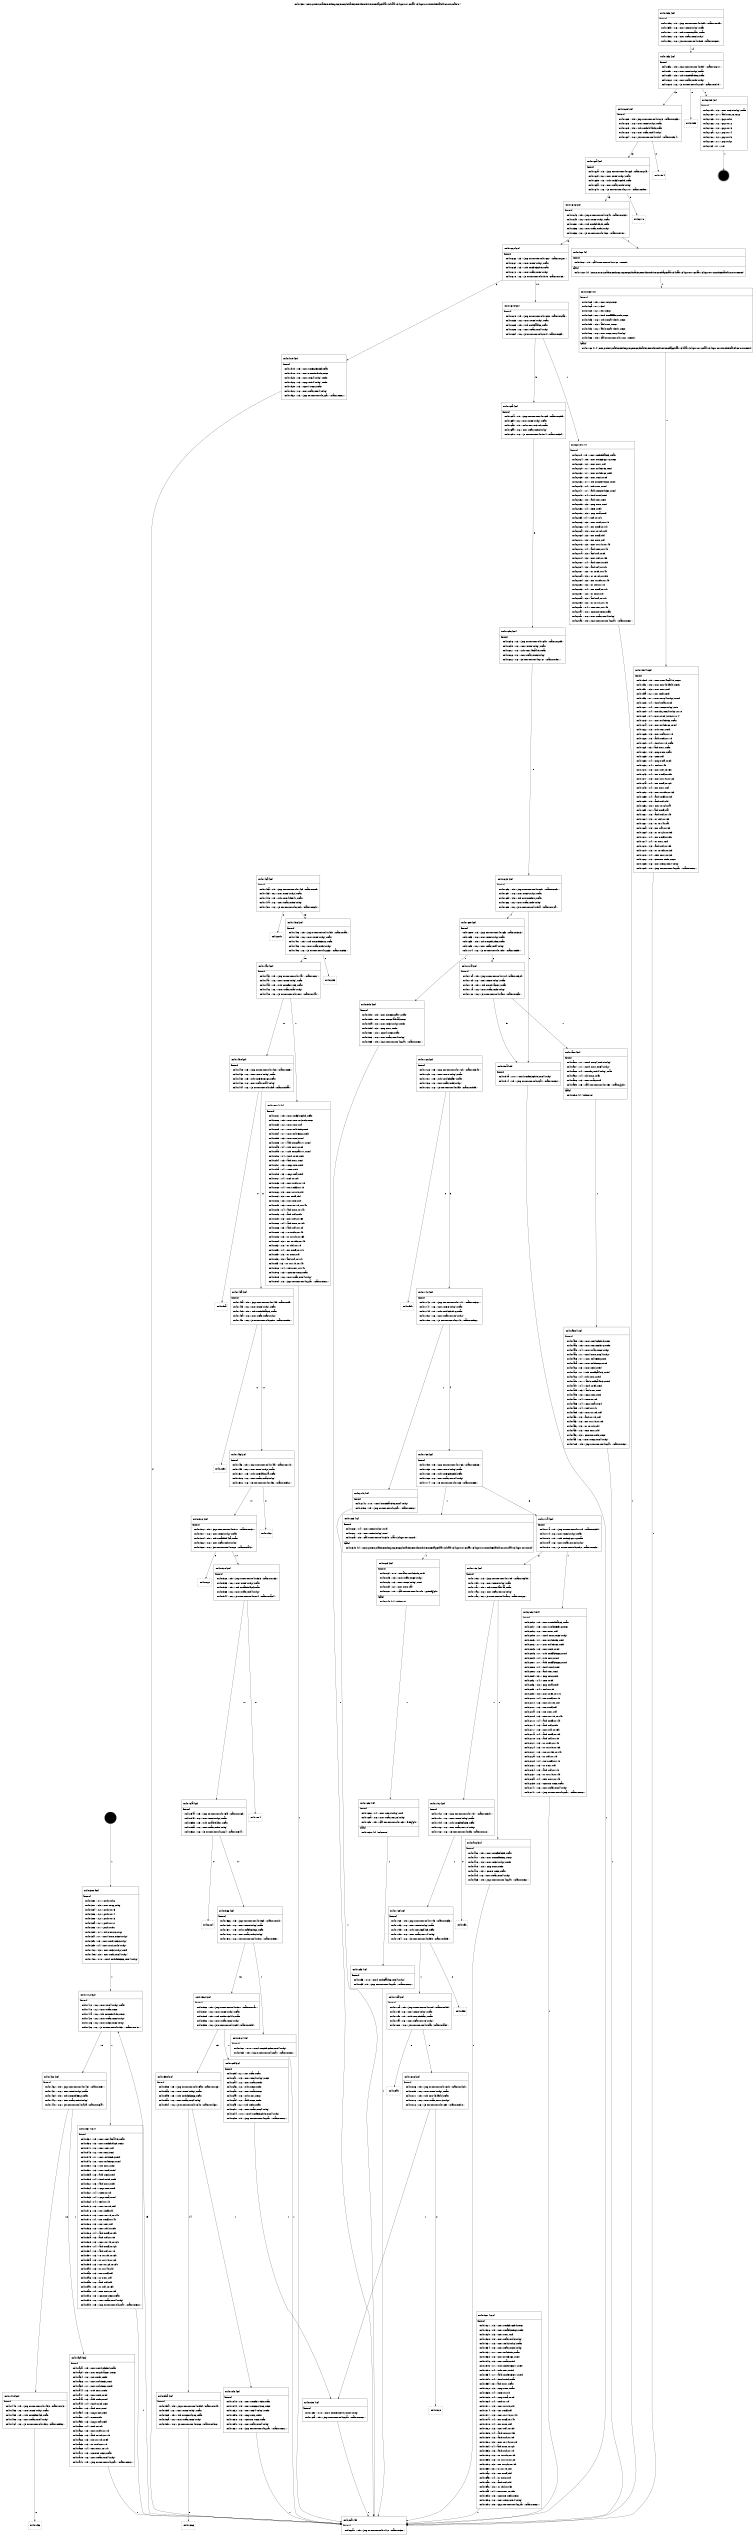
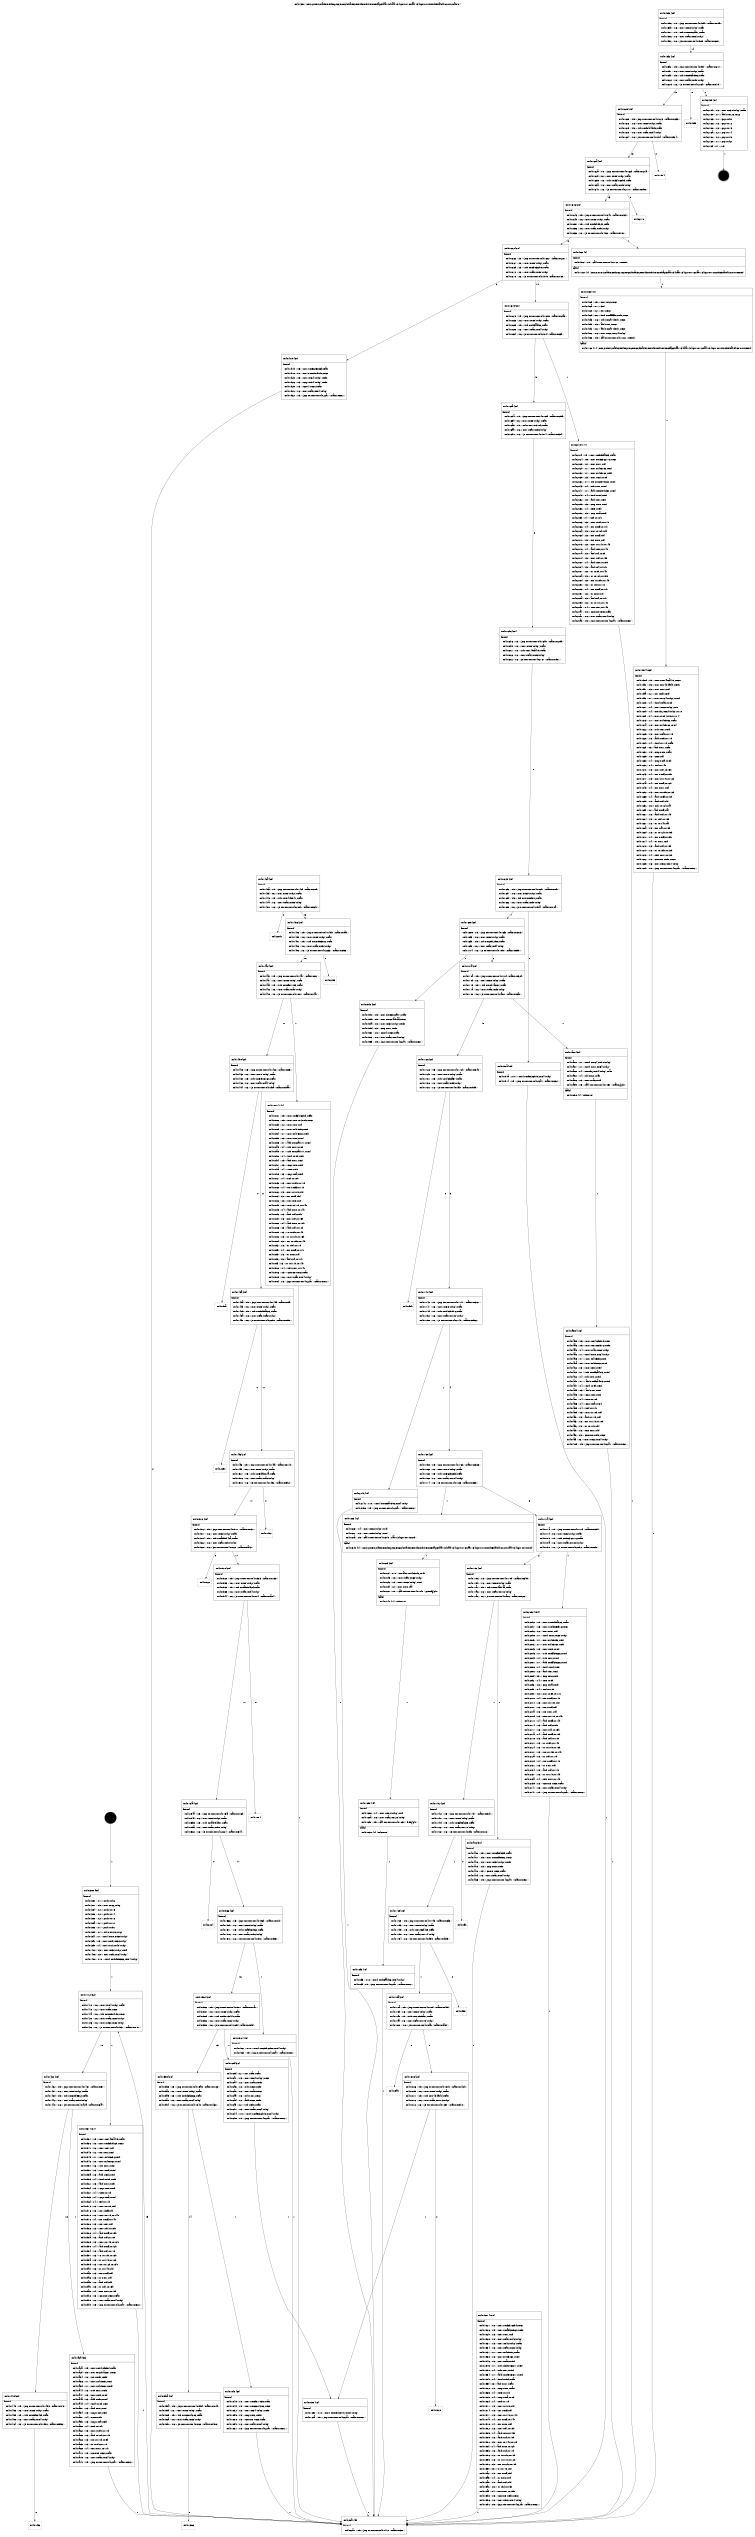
(500, 1031) -> (471, 1026)
